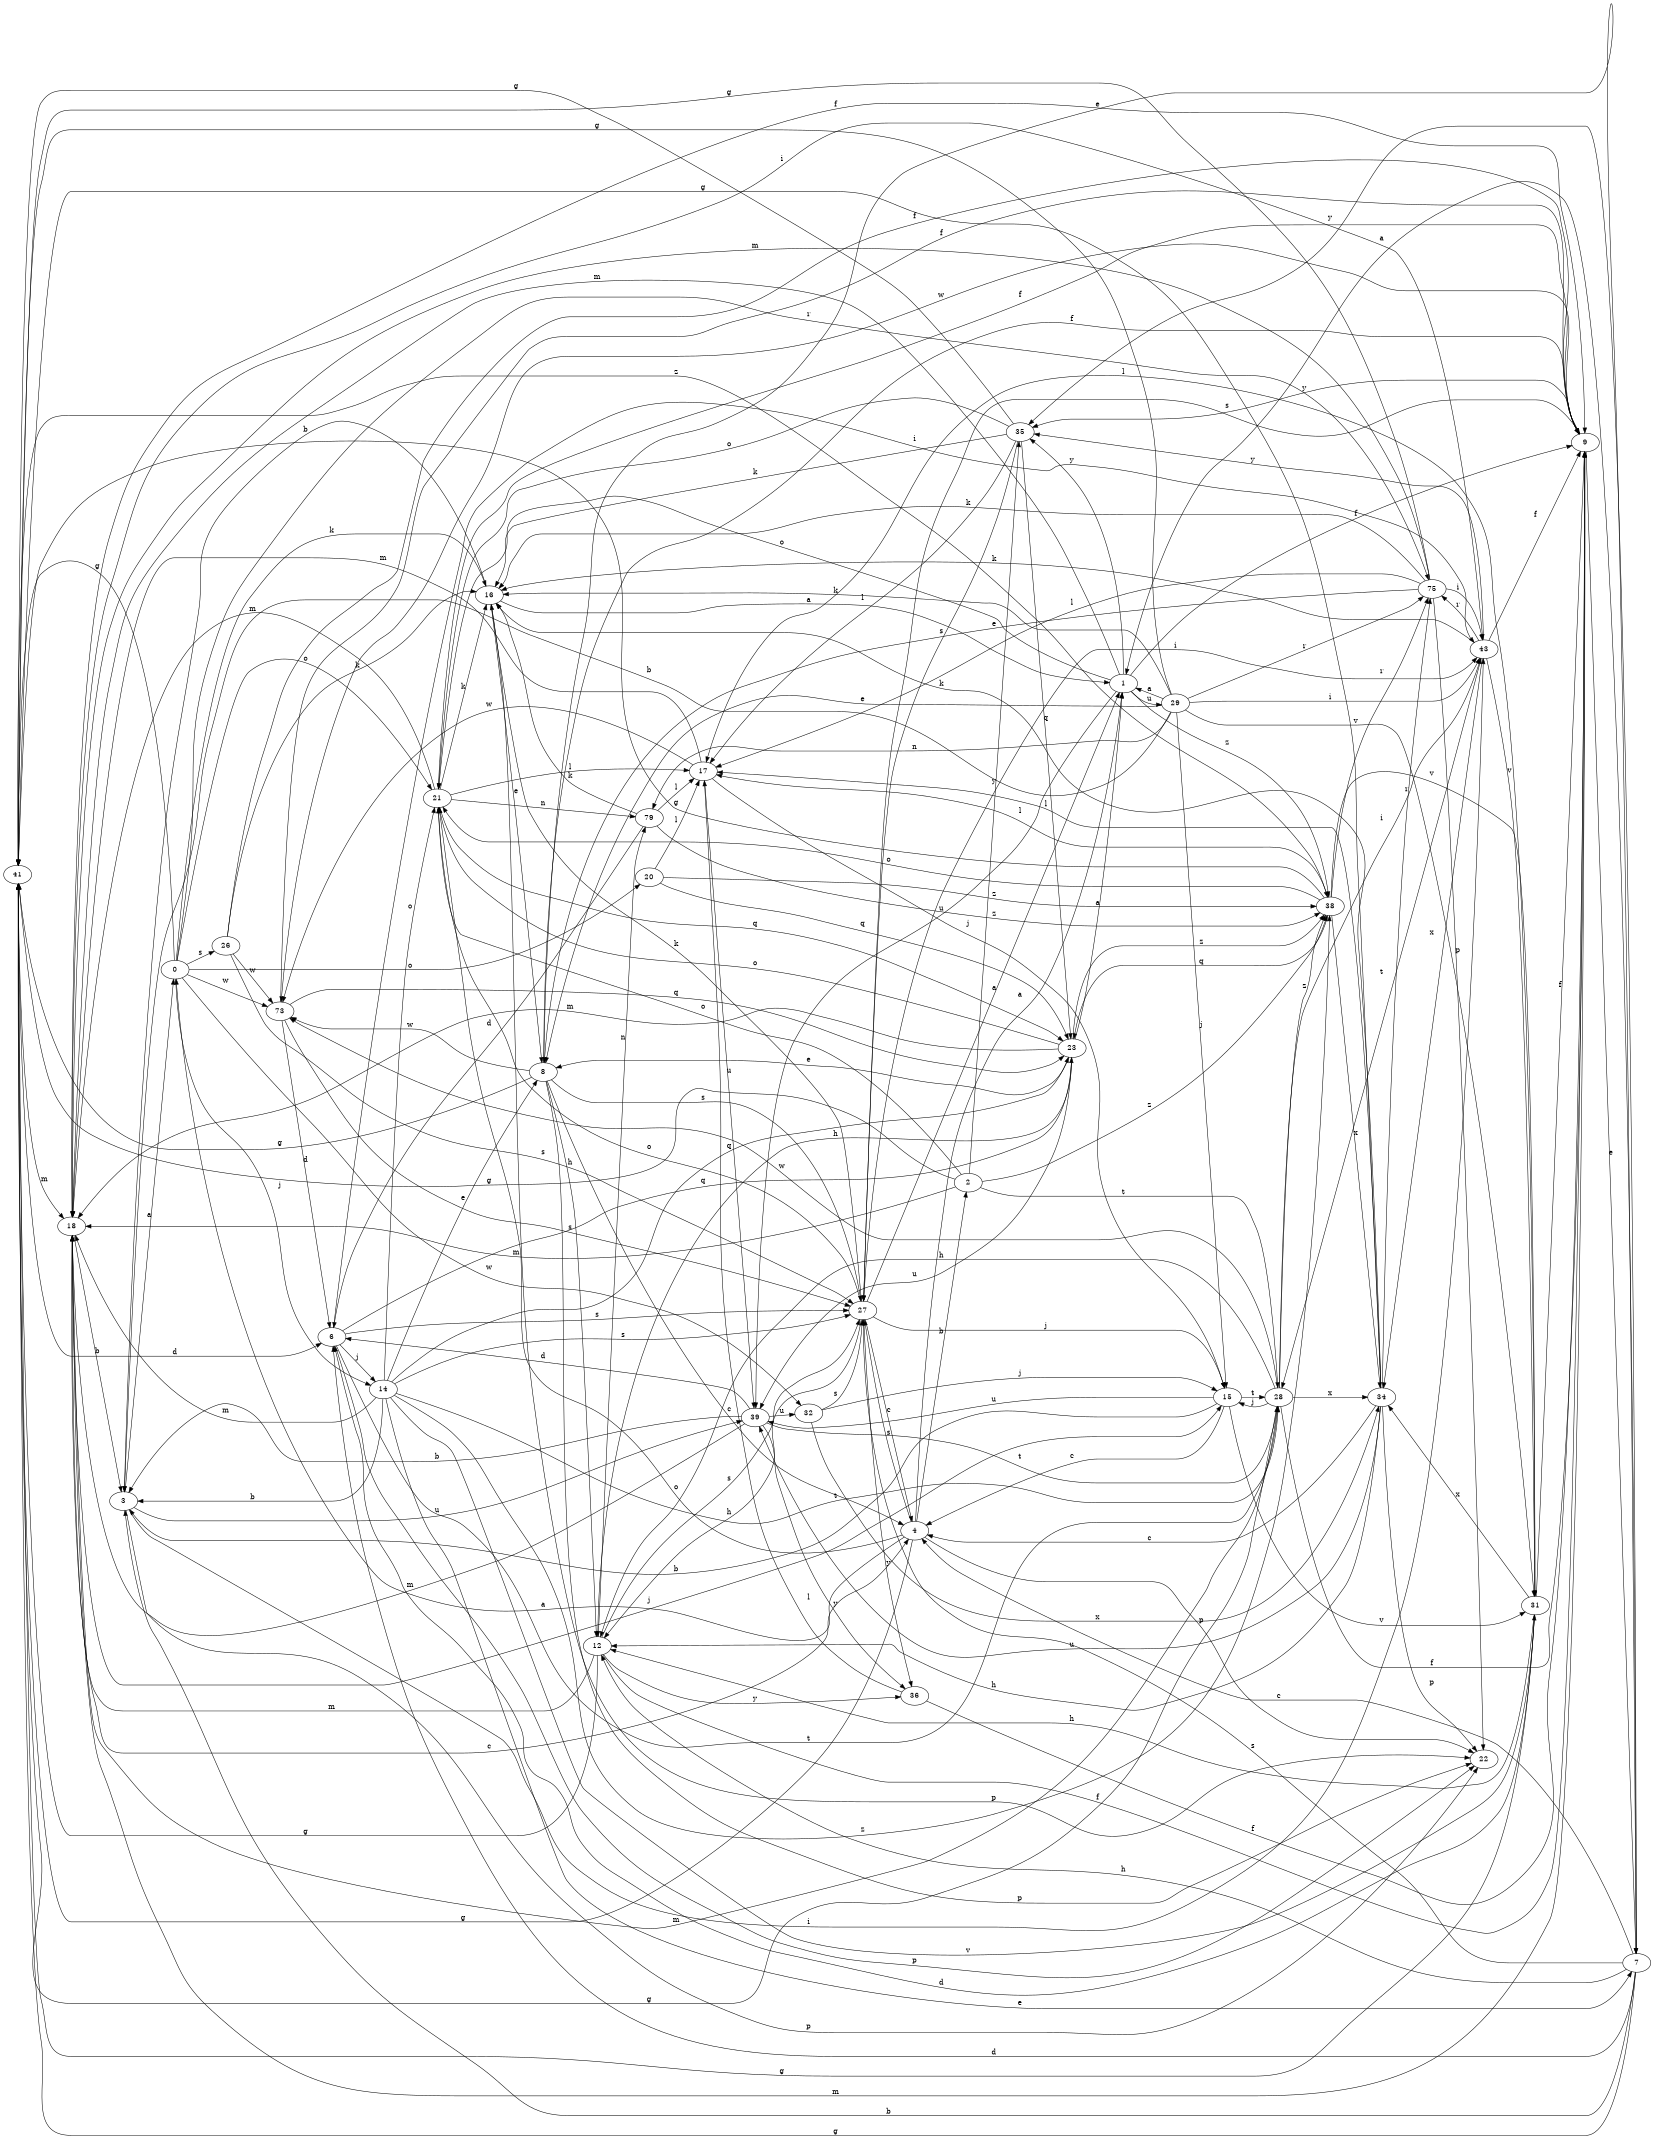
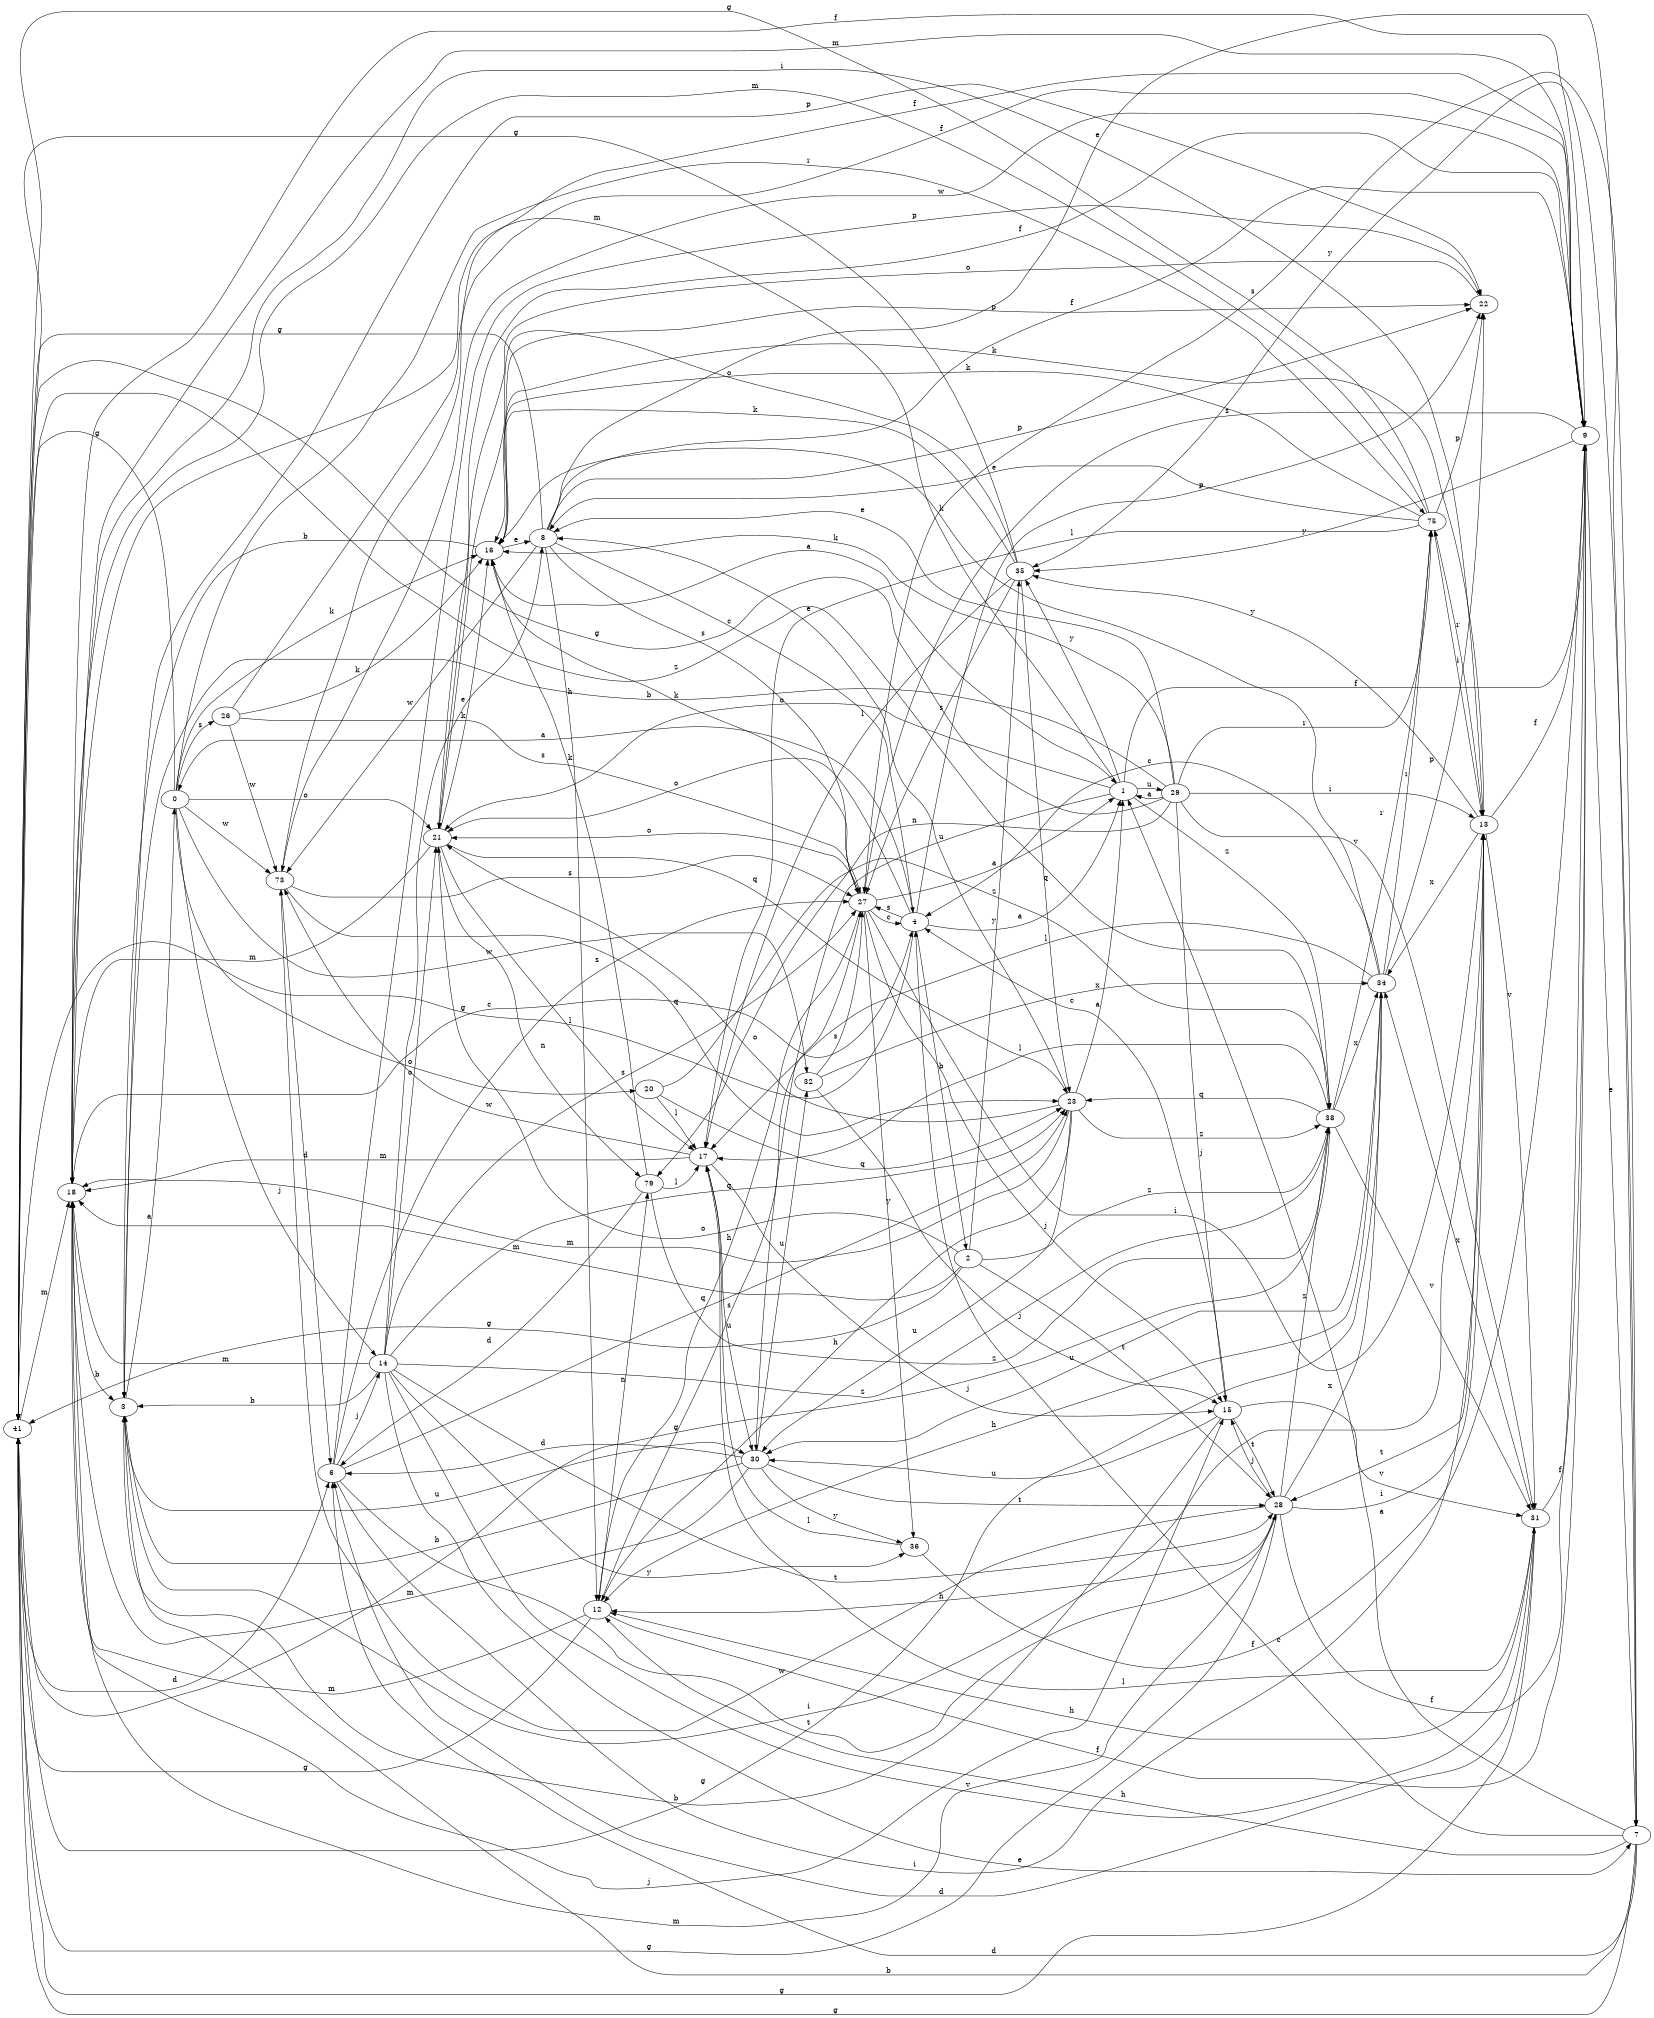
(1484, 649) -> (1484, 825)
(900, 867) -> (749, 284)
(755, 1418) -> (755, 1460)
(743, 1704) -> (608, 1570)
